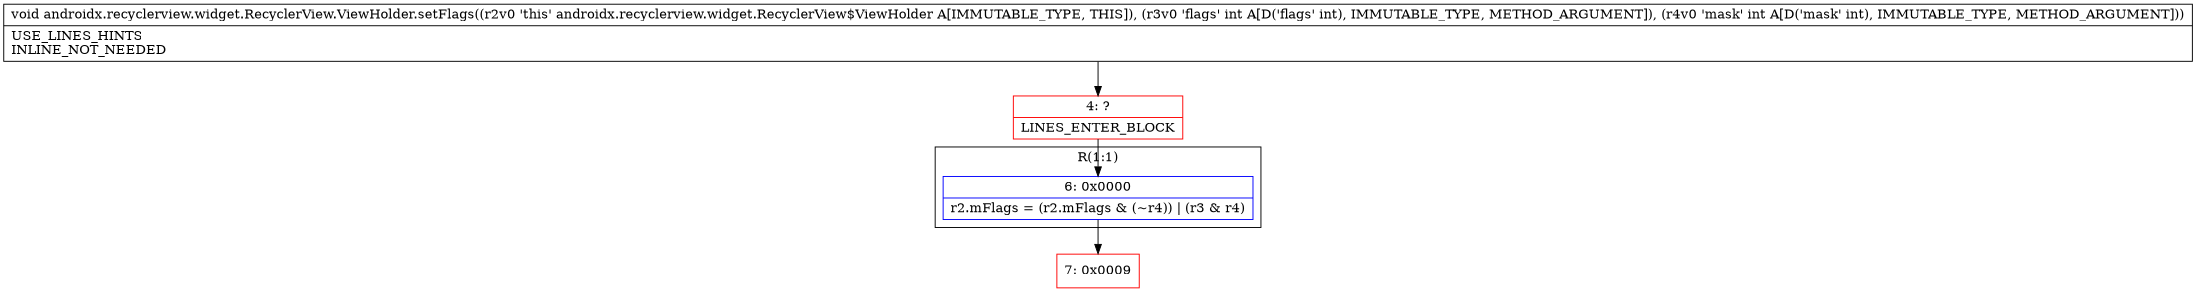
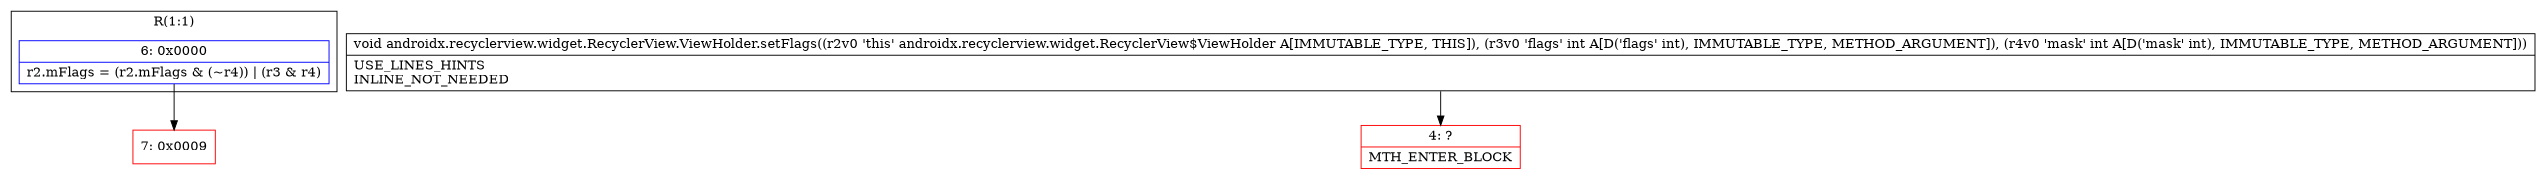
(1098, 128) -> (1441, 157)
(1098, 153) -> none
